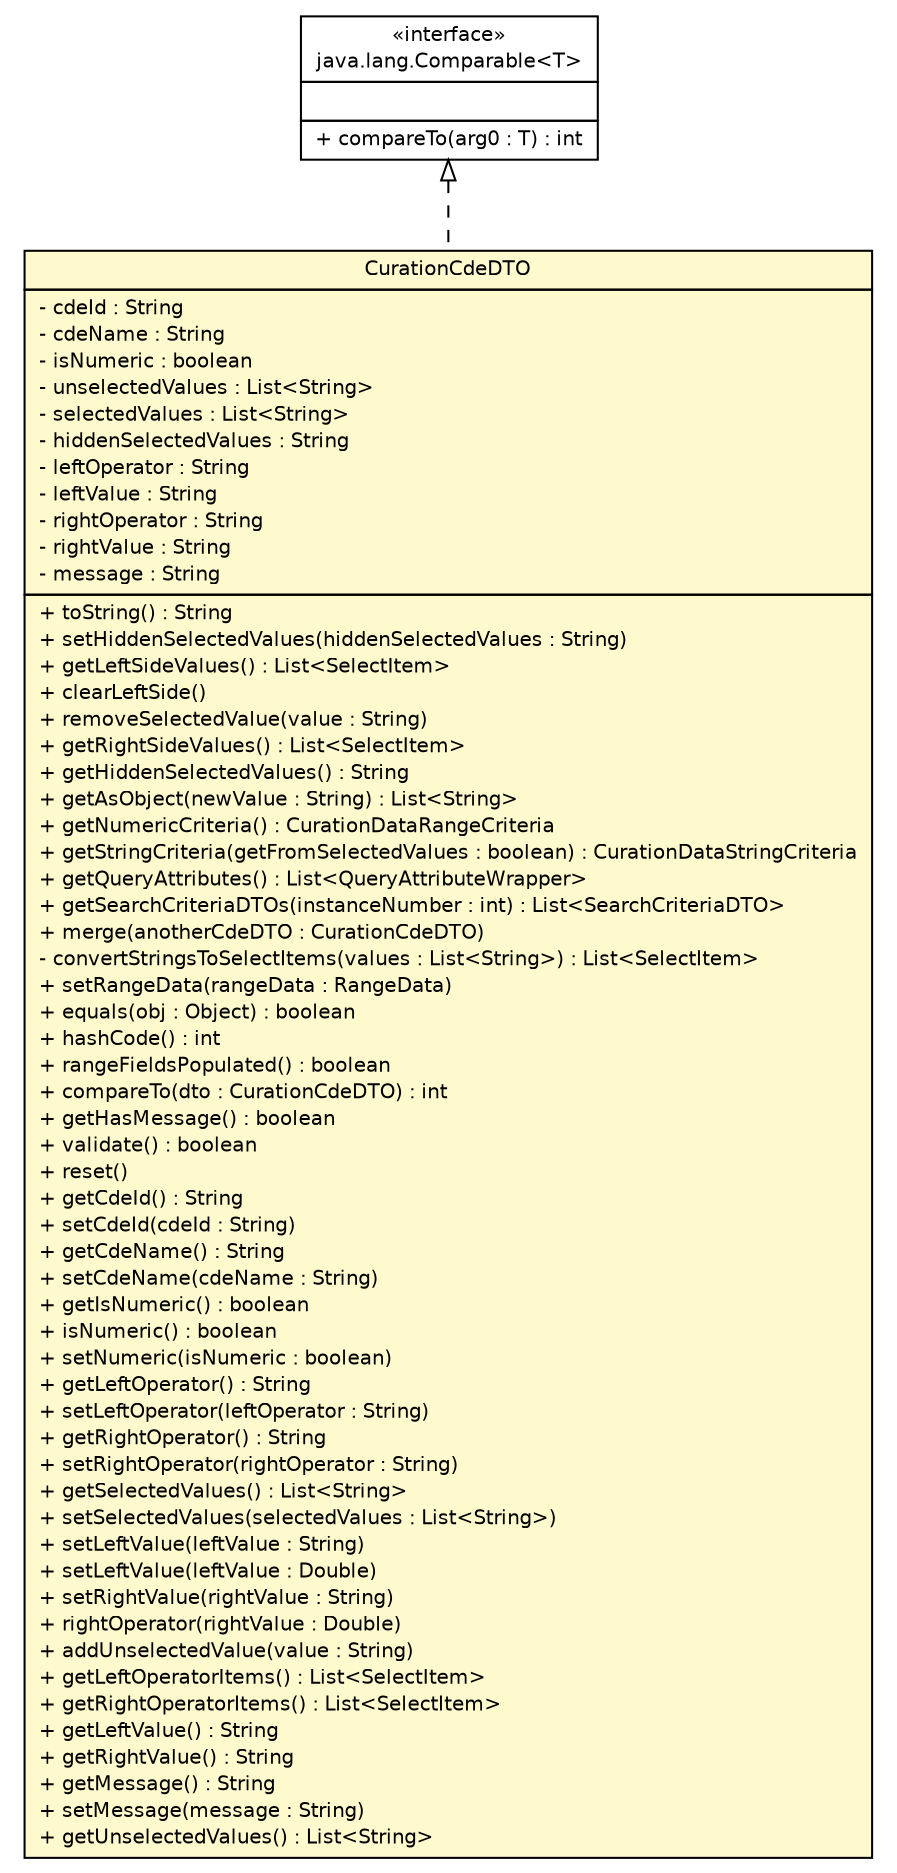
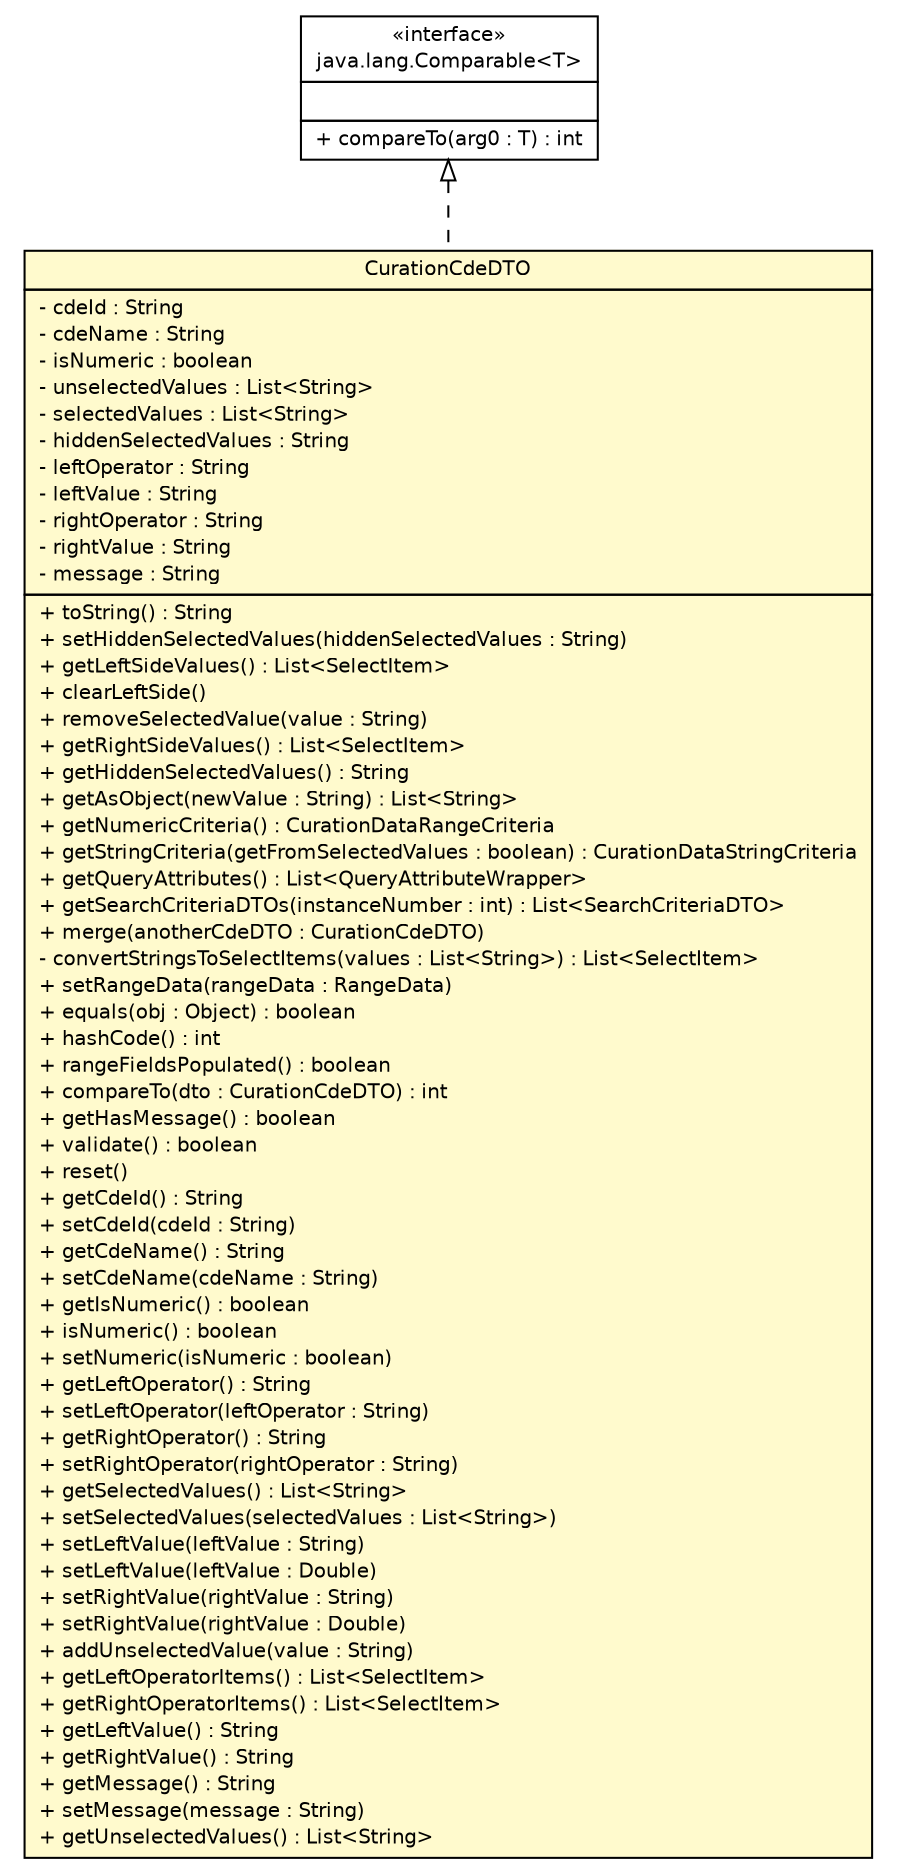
(221, 1624) -> (223, 1624)
